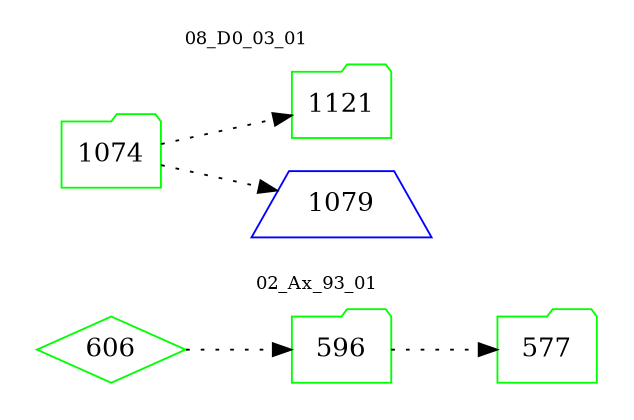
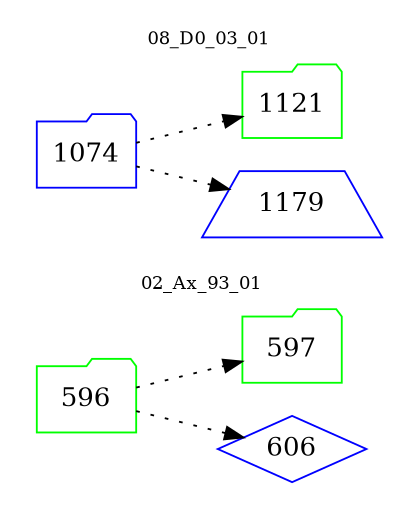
(111, 155) -> (86, 155)
(342, 204) -> (292, 204)
(111, 350) -> (292, 449)
(229, 350) -> (181, 422)
(547, 350) -> (292, 350)
